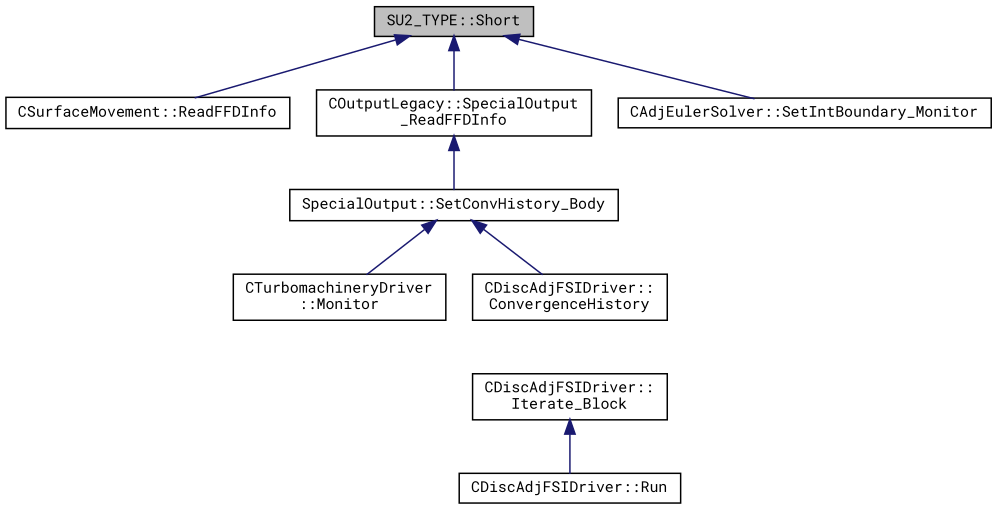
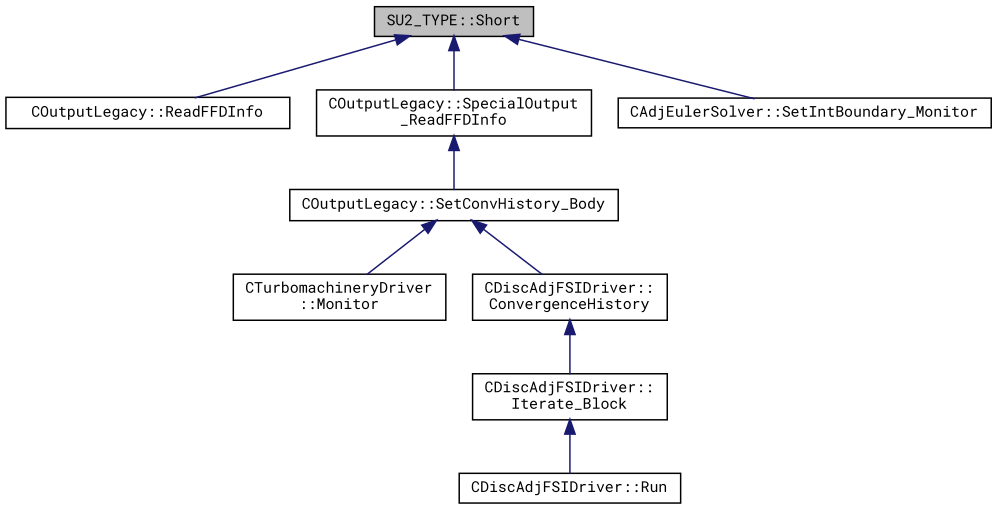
(148, 113) -> (148, 113)
(454, 205) -> (454, 205)
none -> (570, 355)
